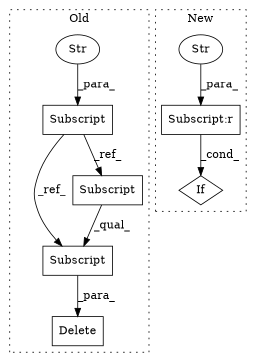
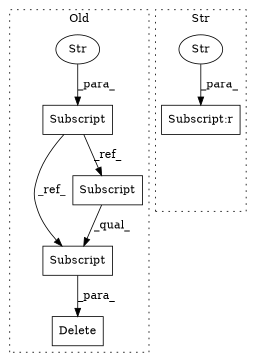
(201, 19) -> (201, 19)
(201, 190) -> none
